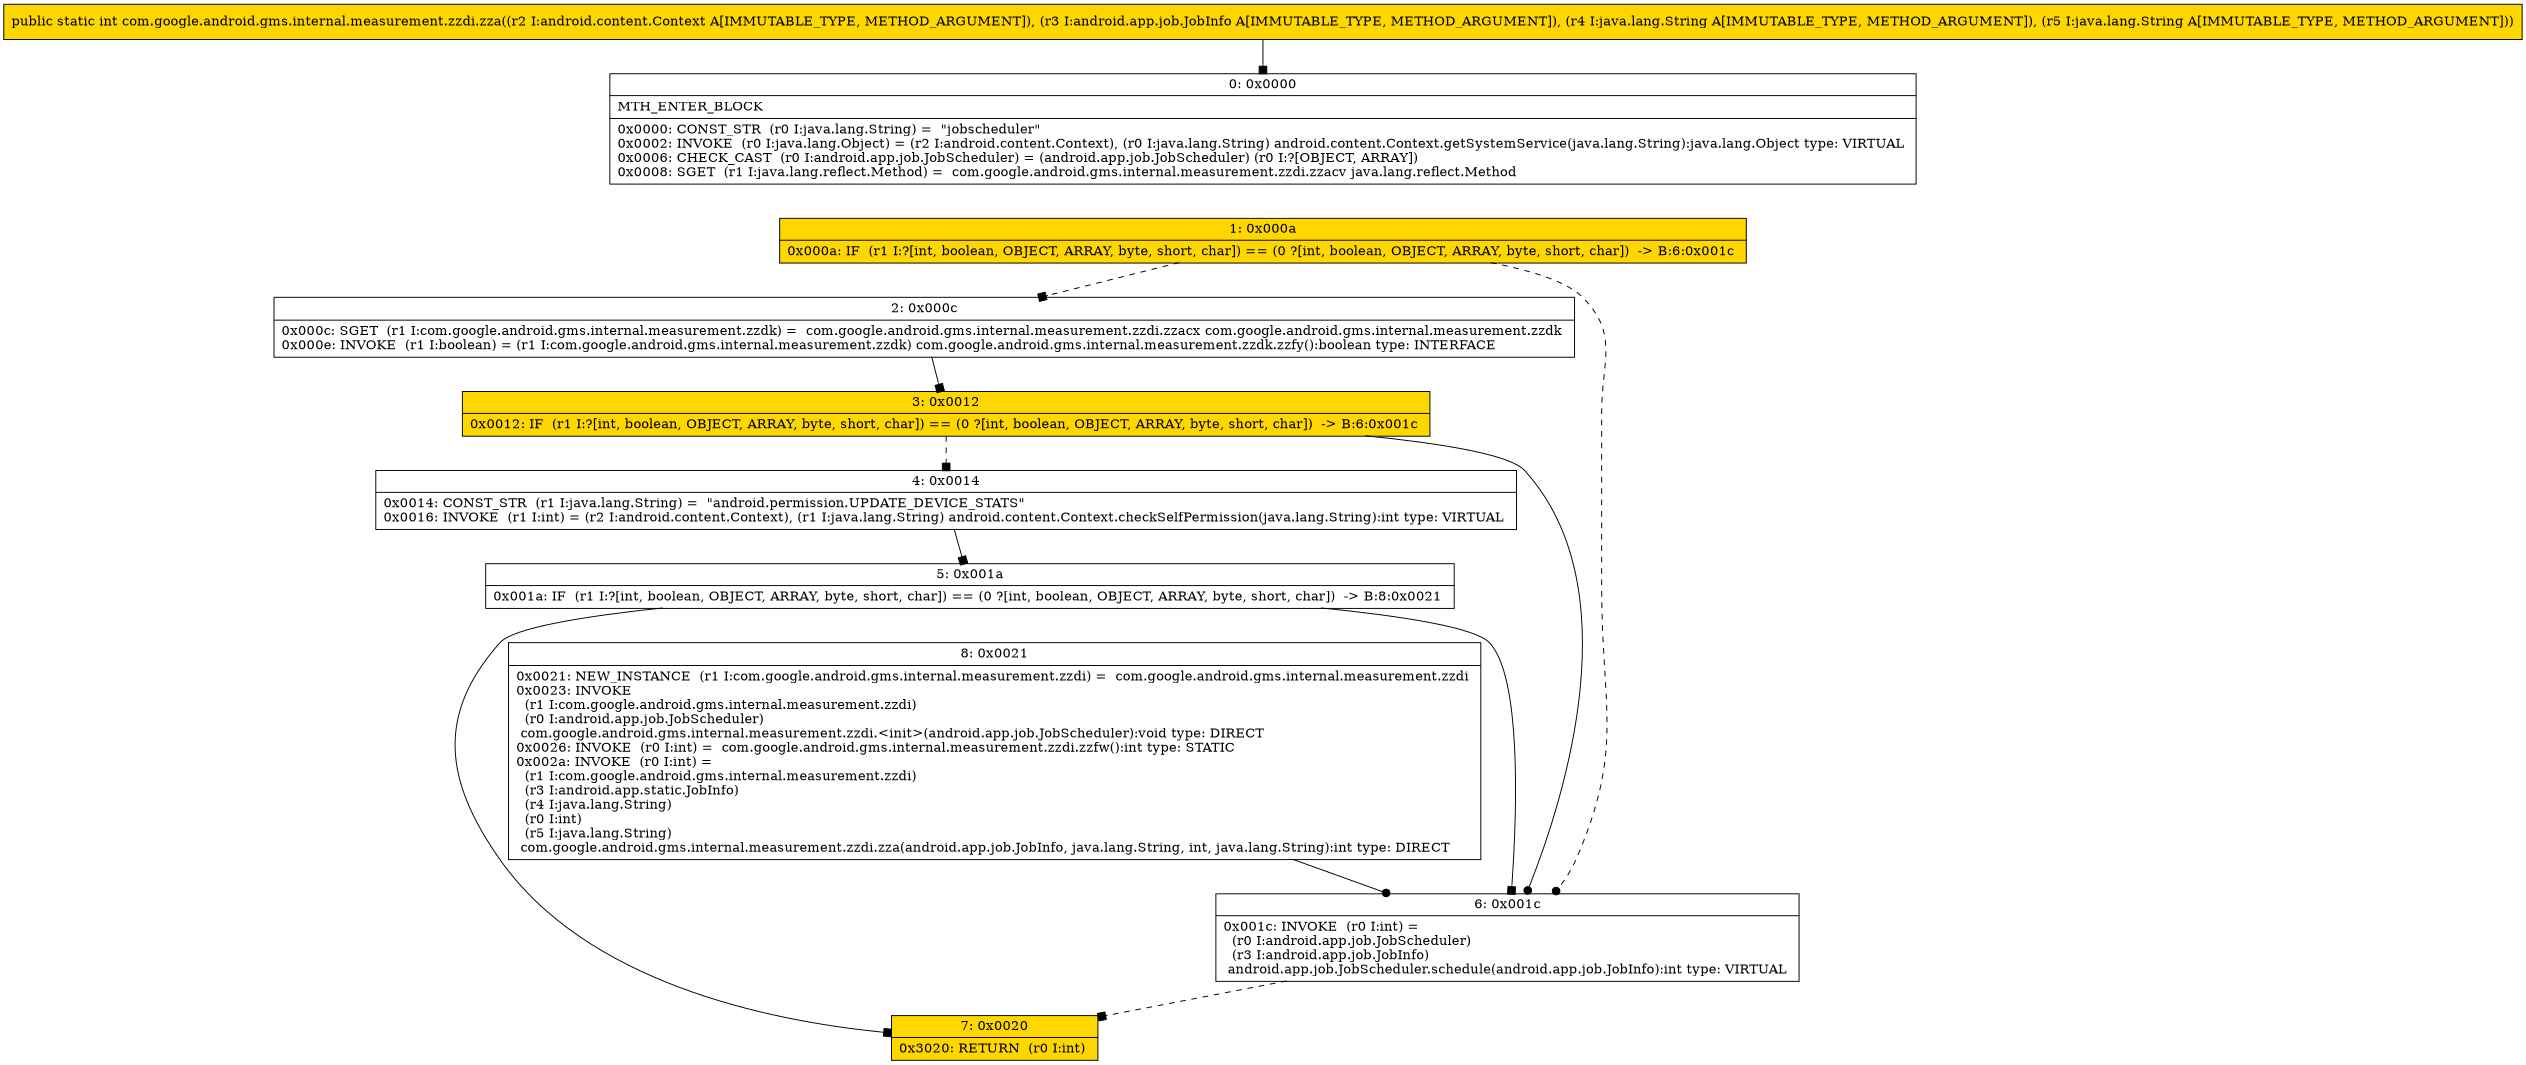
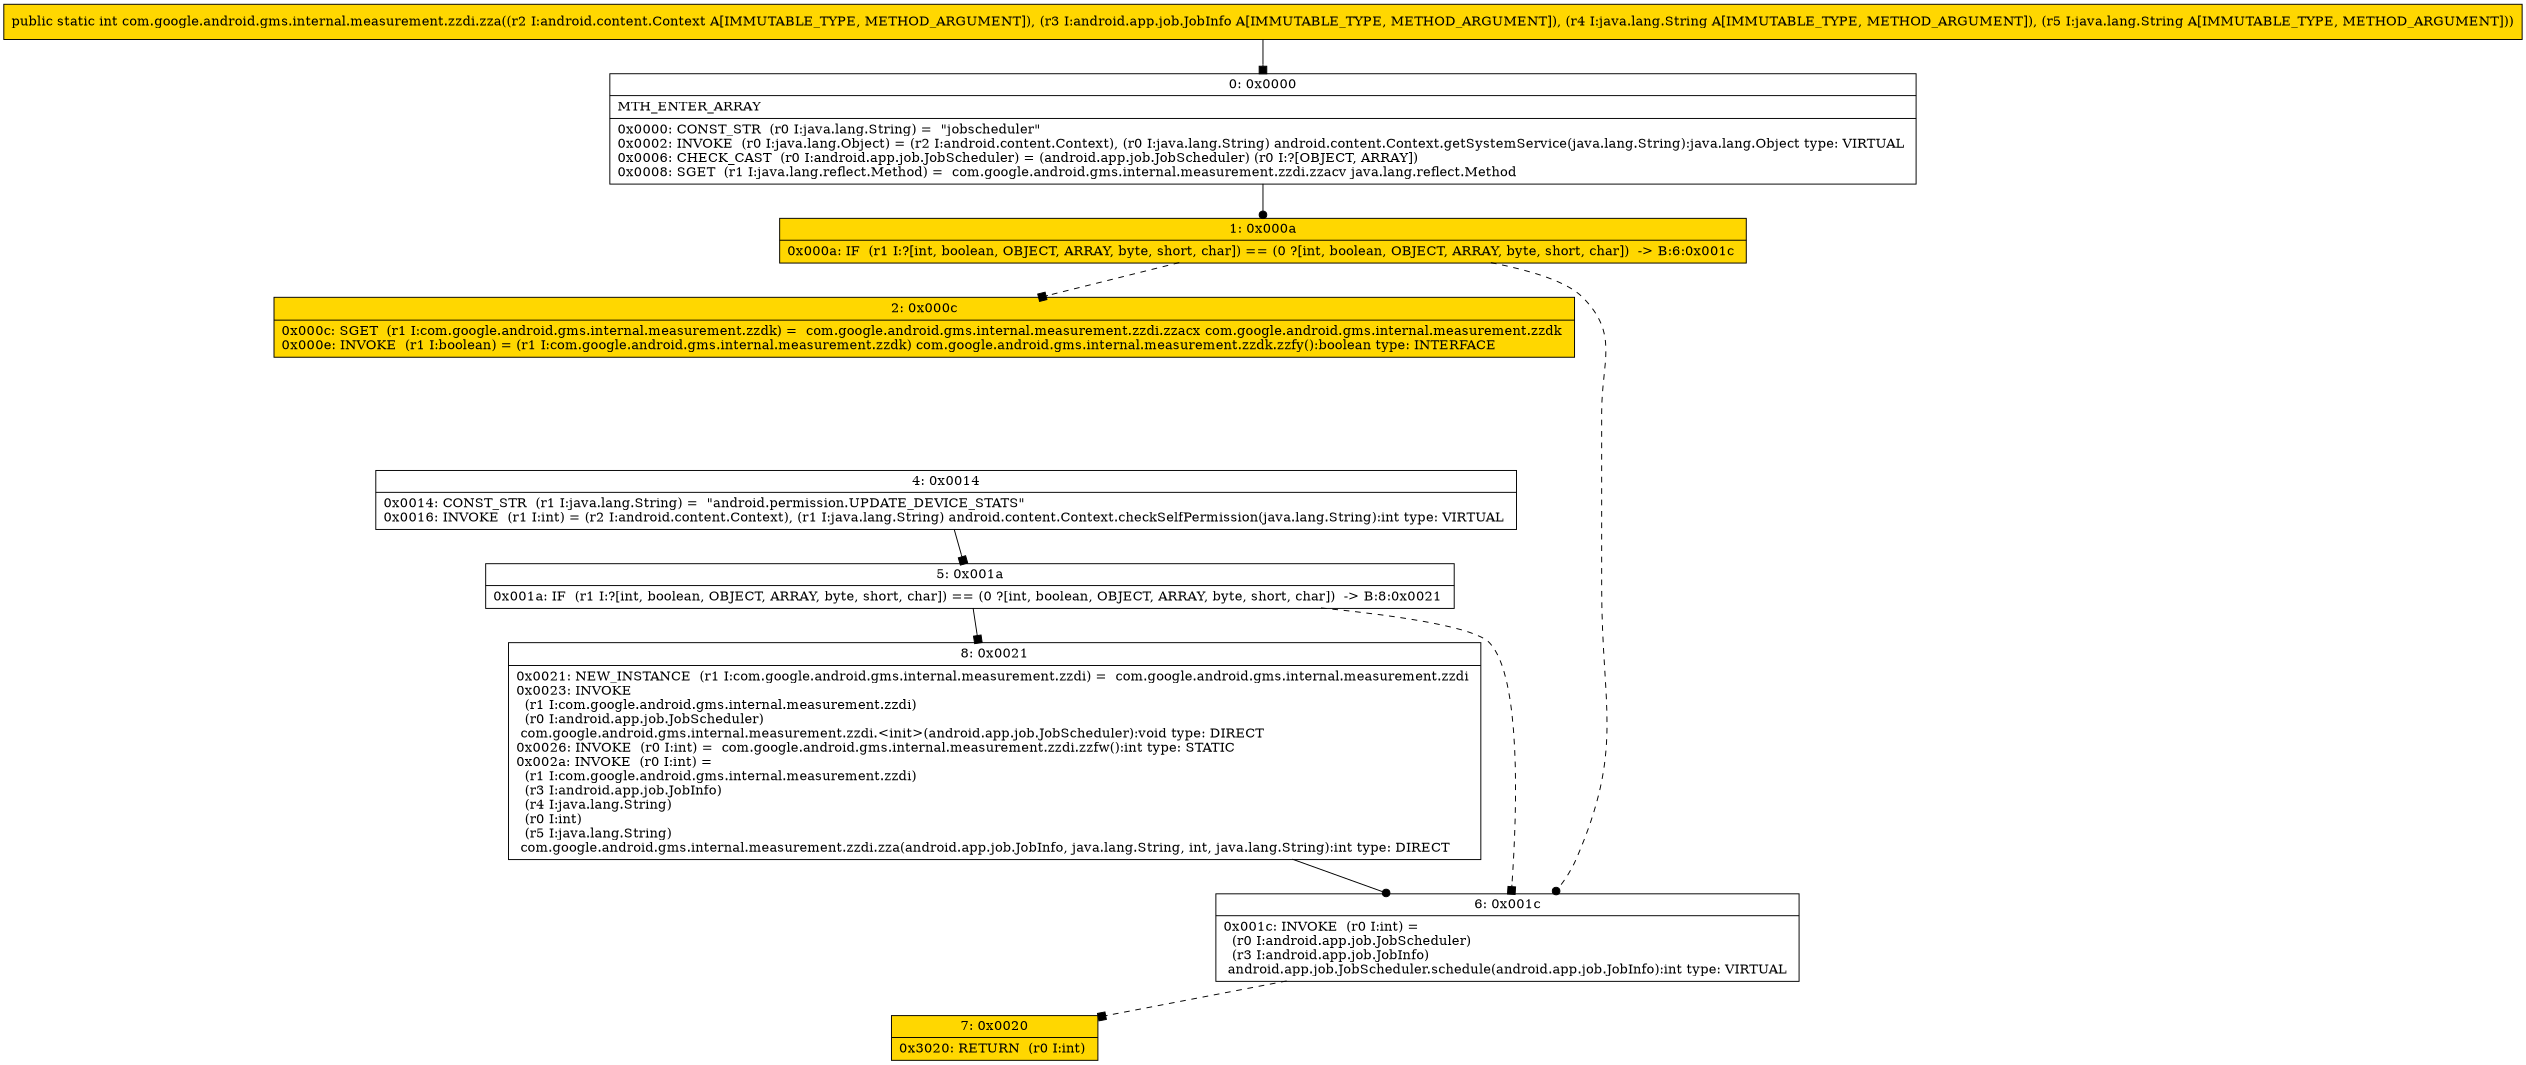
(691, 107) -> (689, 107)
none -> (1263, 197)
(924, 327) -> (924, 327)
(946, 414) -> none
(1505, 676) -> (1505, 676)
(628, 791) -> (619, 791)
(508, 869) -> (975, 621)
